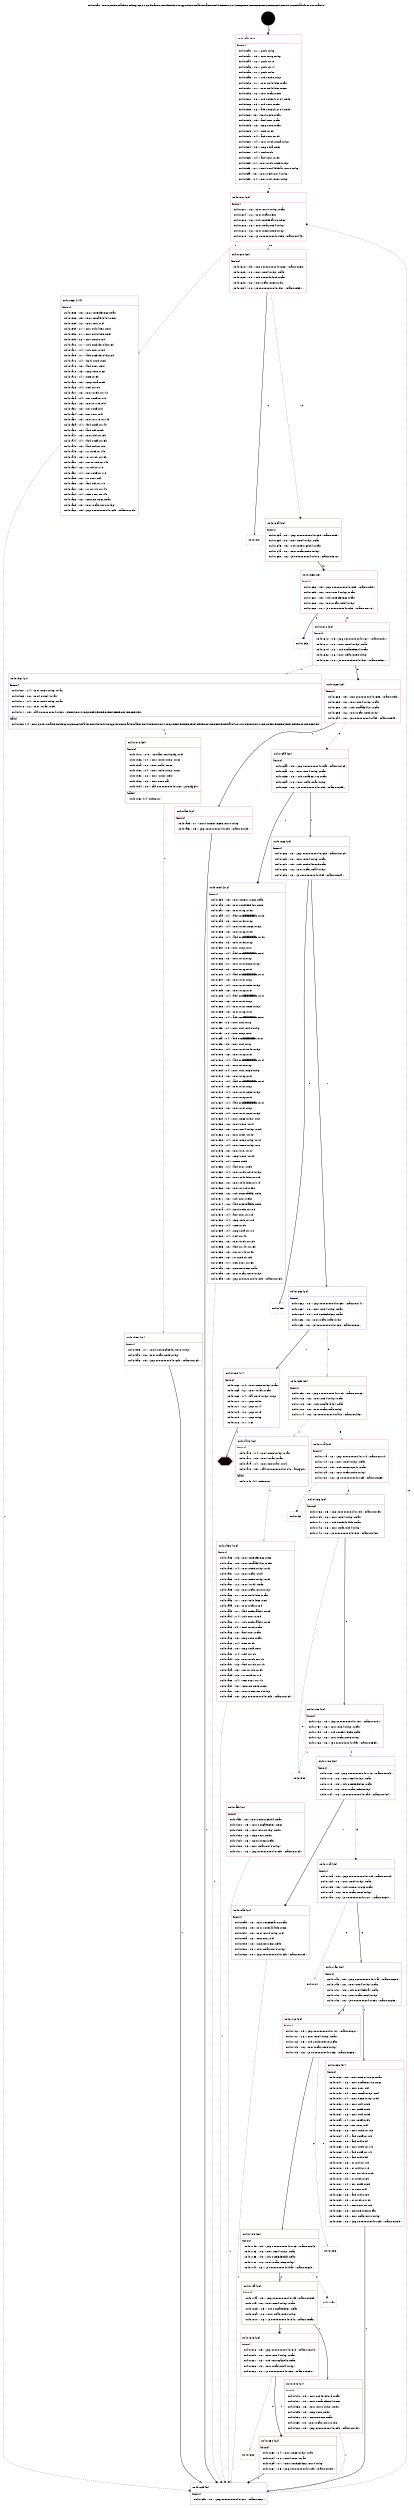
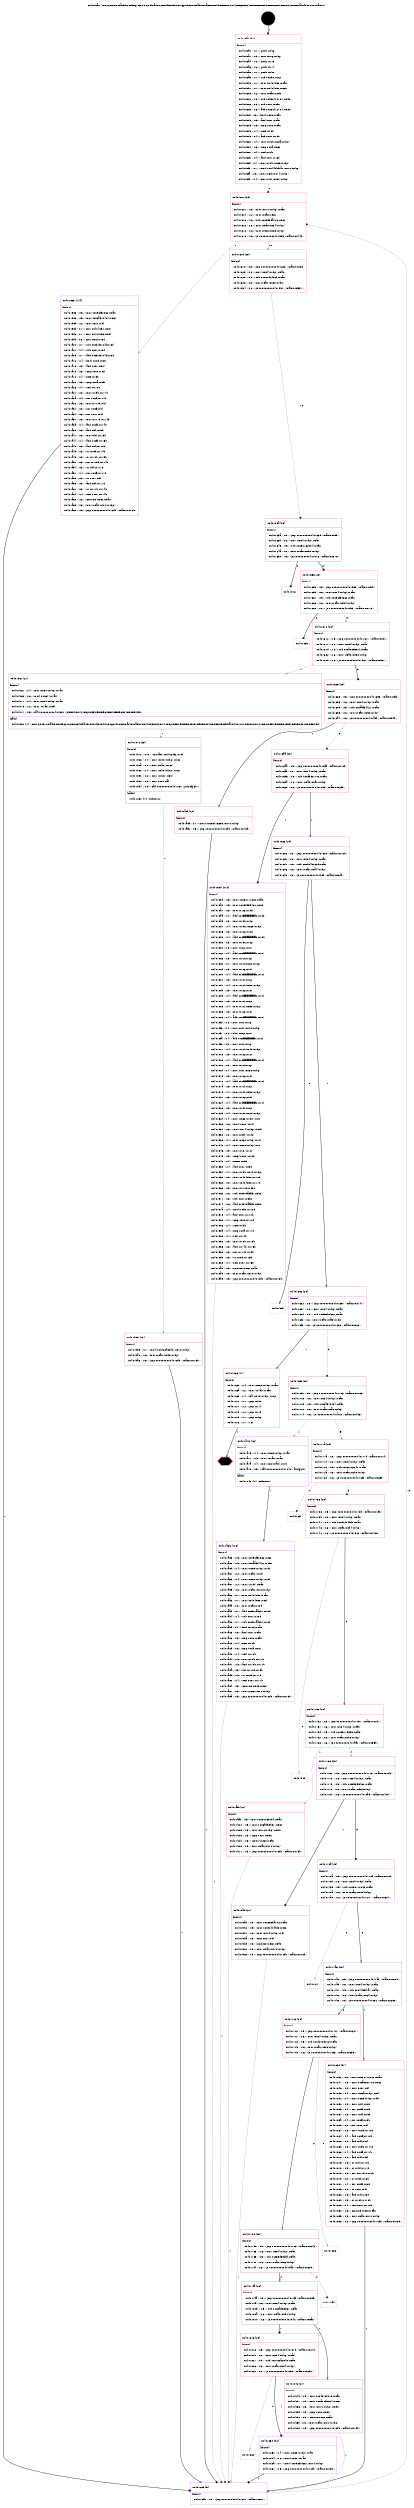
(254, 540) -> none
none -> (289, 592)
(164, 734) -> (161, 733)
(327, 1352) -> (327, 1352)
(348, 1488) -> (348, 1488)
(267, 1513) -> (267, 1513)
(3, 1538) -> (3, 1538)
(302, 1759) -> (312, 1775)
(356, 1829) -> (356, 1829)
(298, 2455) -> (298, 2455)
